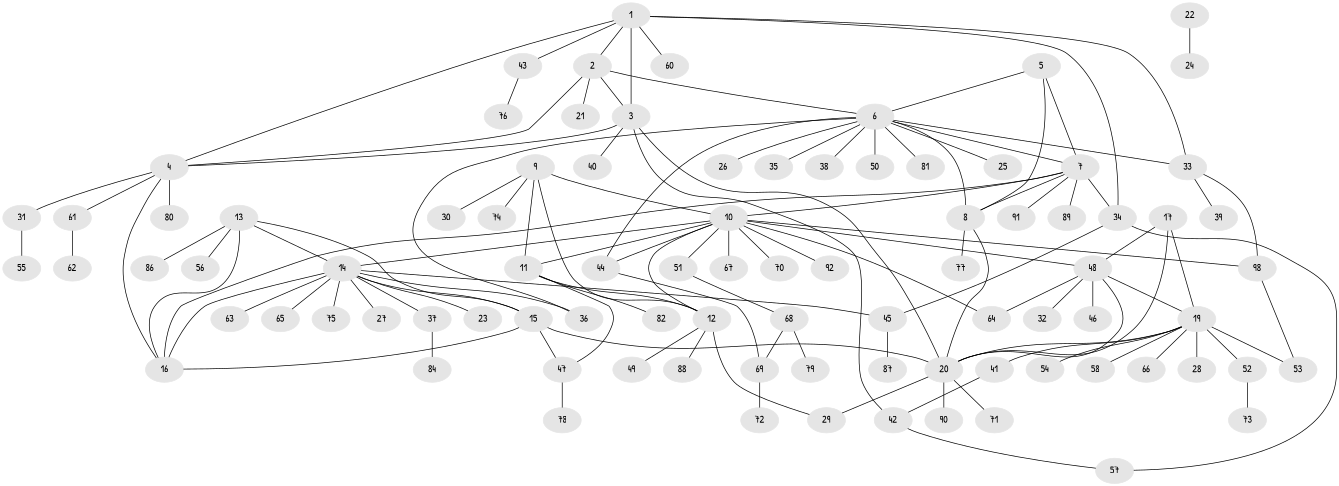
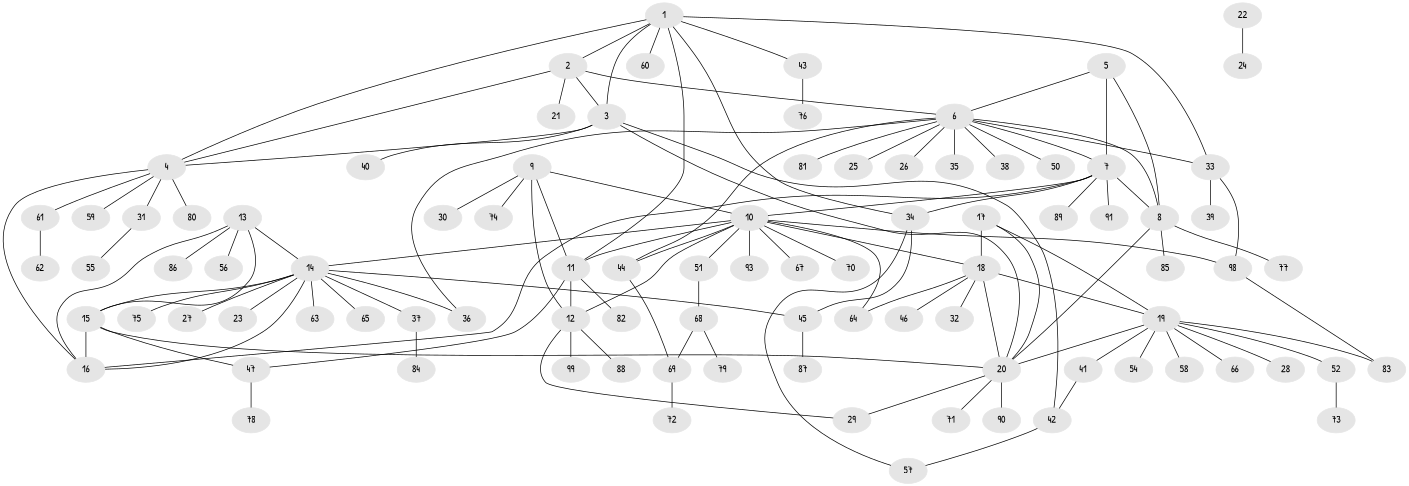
none -> (684, 166)
none -> (91, 218)
(830, 268) -> (749, 268)
(1093, 268) -> (981, 268)
none -> (1165, 268)
(632, 370) -> (571, 370)
(1298, 370) -> (1387, 370)
